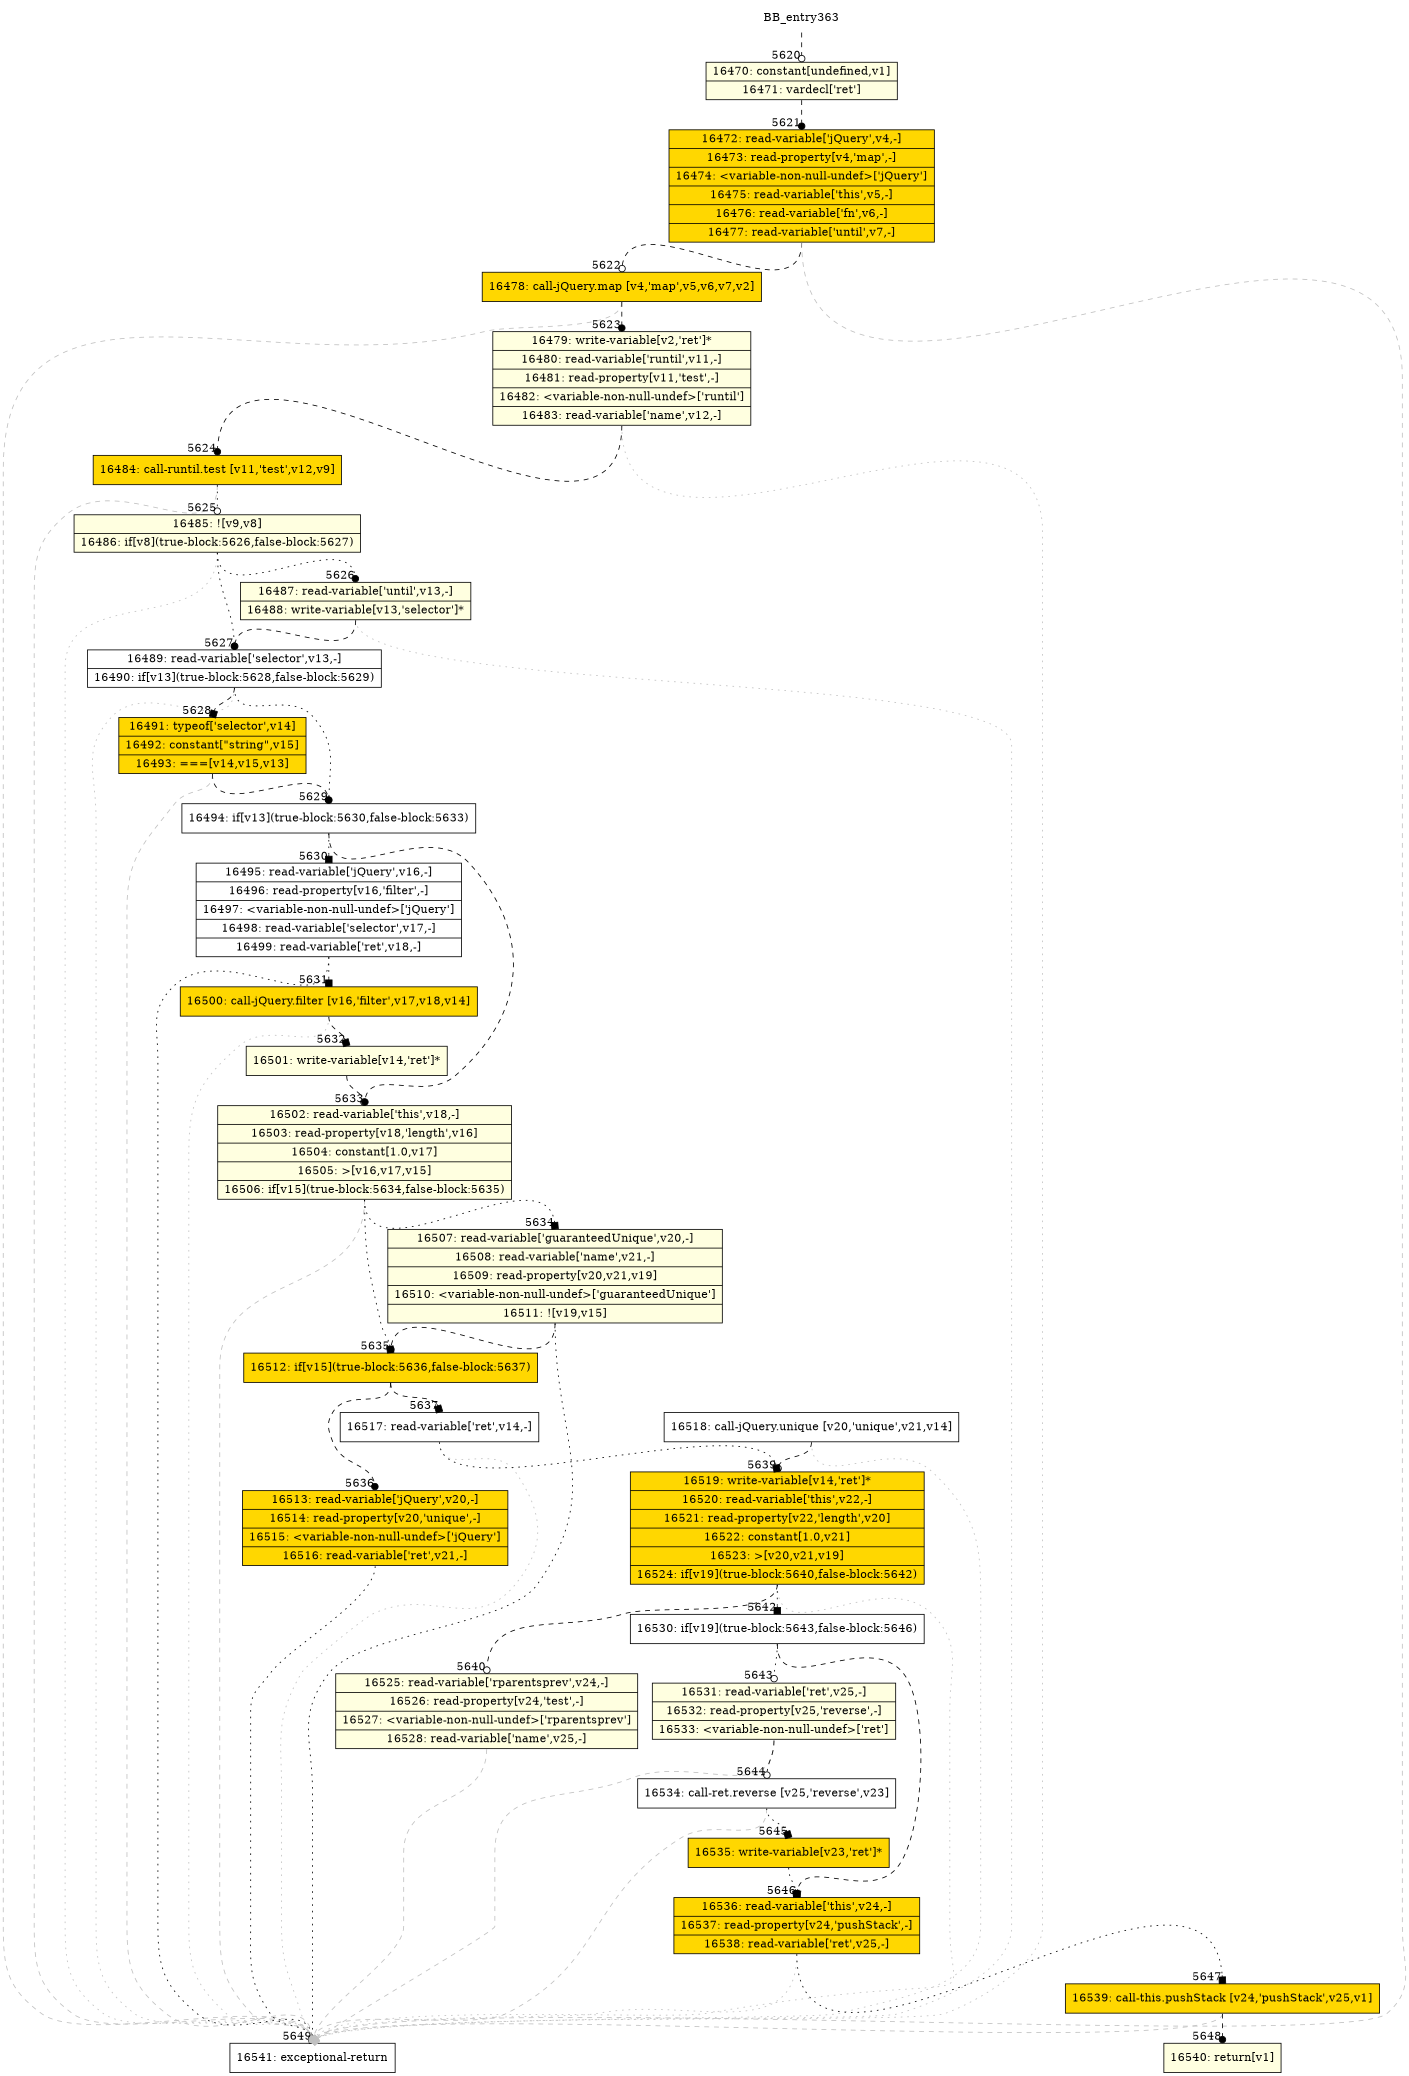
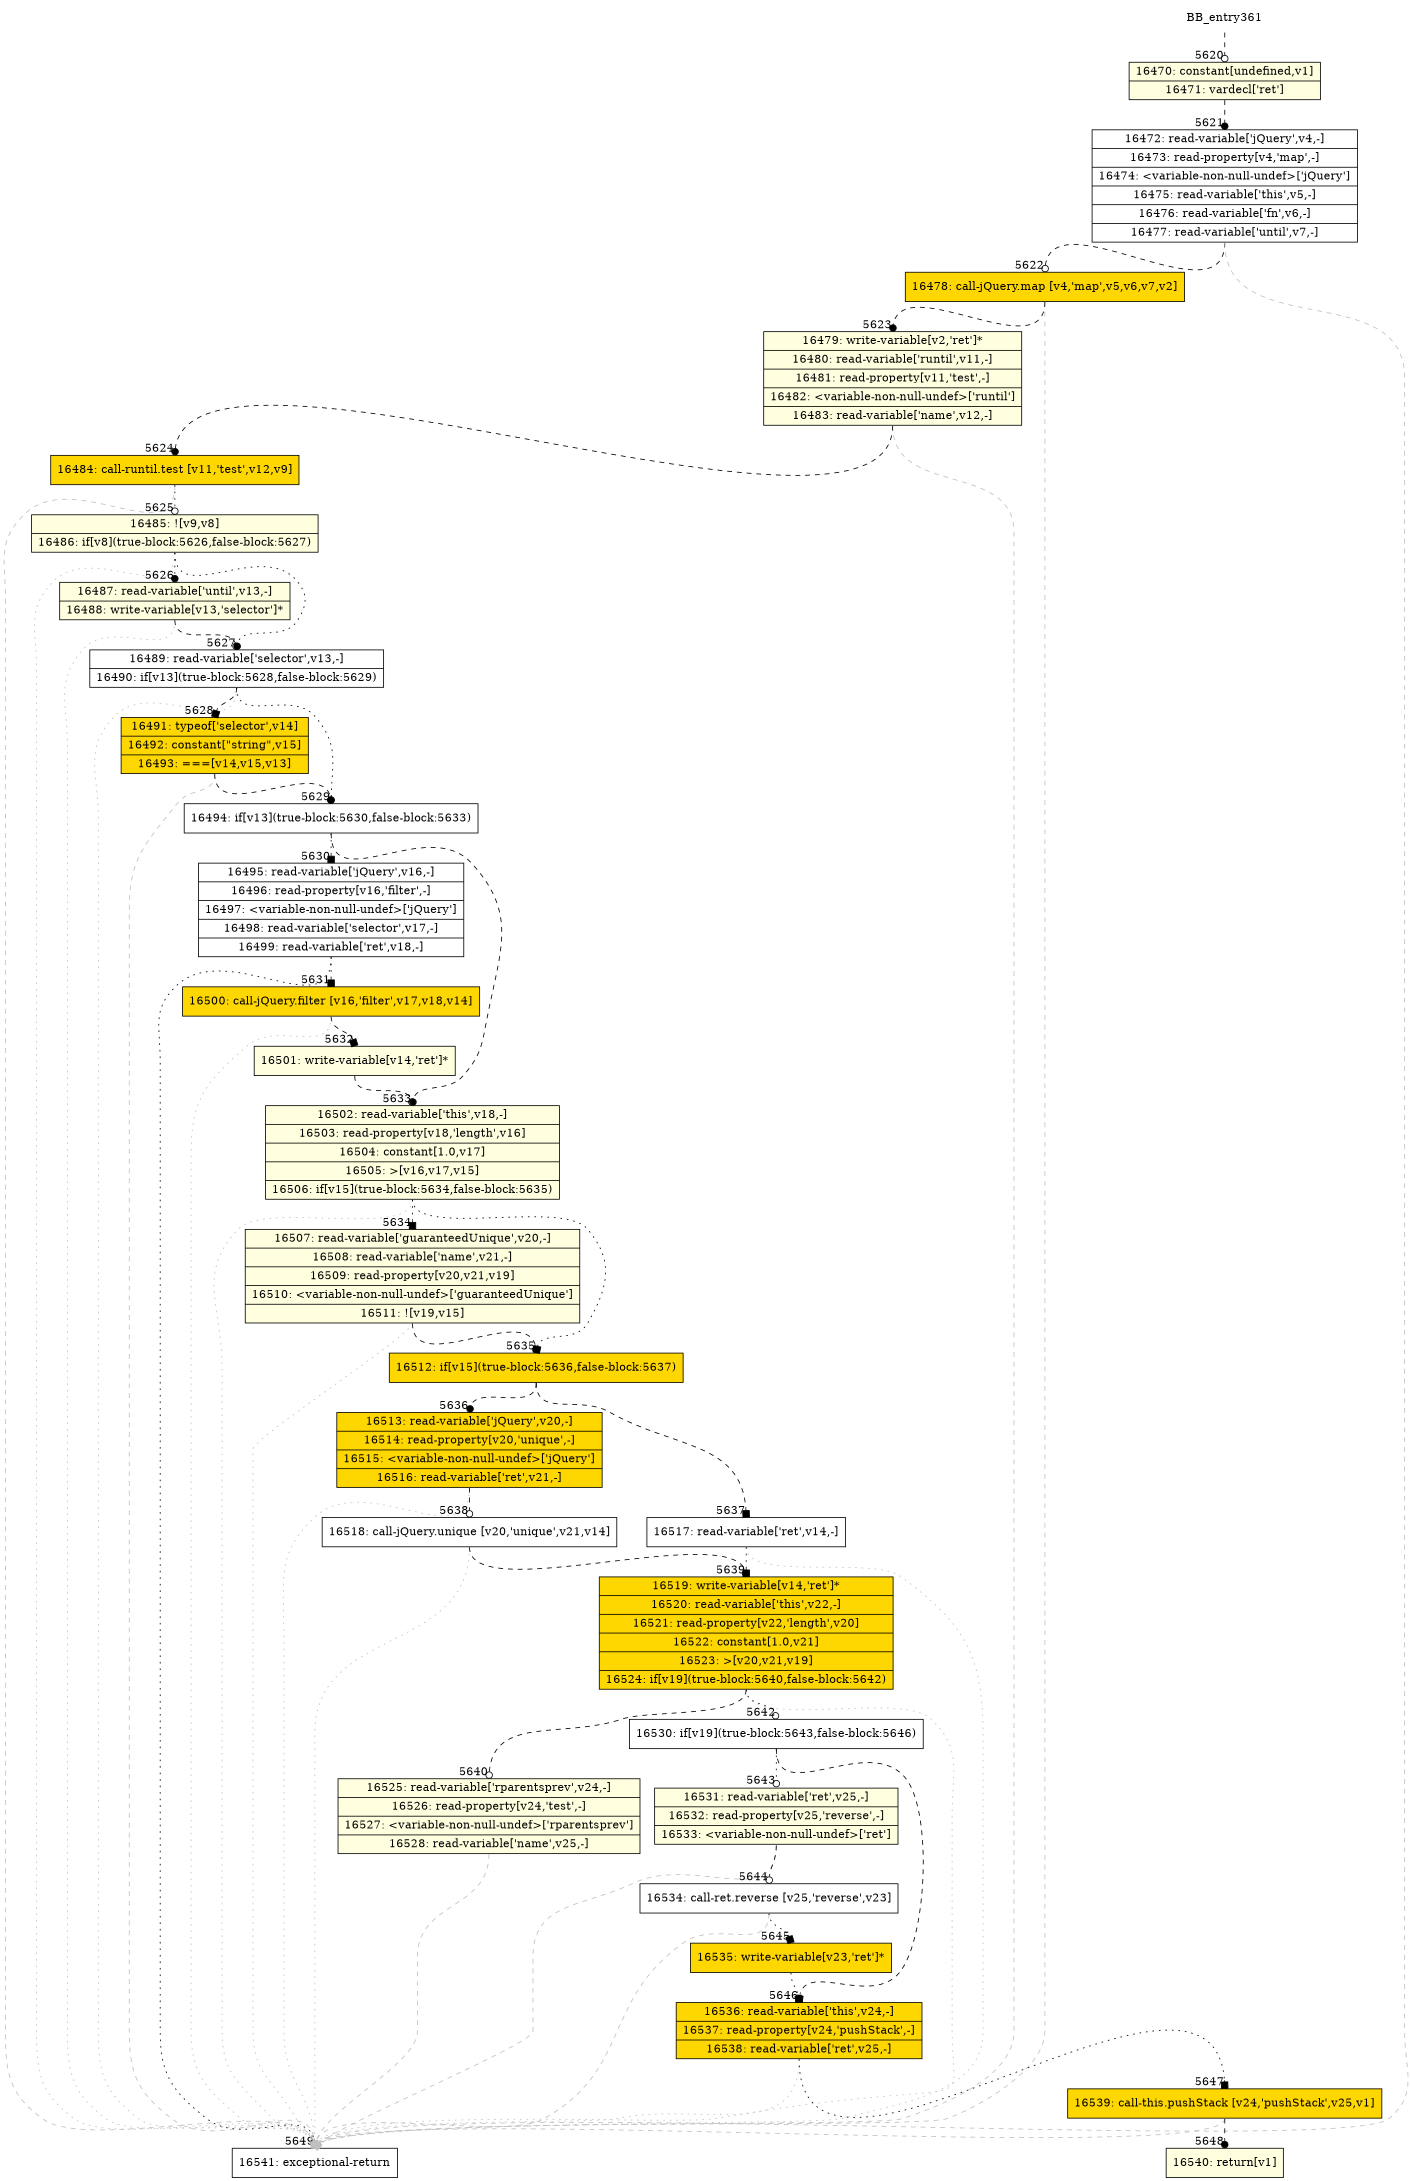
(802, 18) -> (1225, 18)
(802, 186) -> (1225, 186)
(1043, 1360) -> (1014, 1561)
none -> (469, 1499)
(777, 1595) -> (758, 1703)
(220, 1610) -> (222, 1611)
(387, 1643) -> (253, 1702)
(251, 1791) -> (284, 1739)
